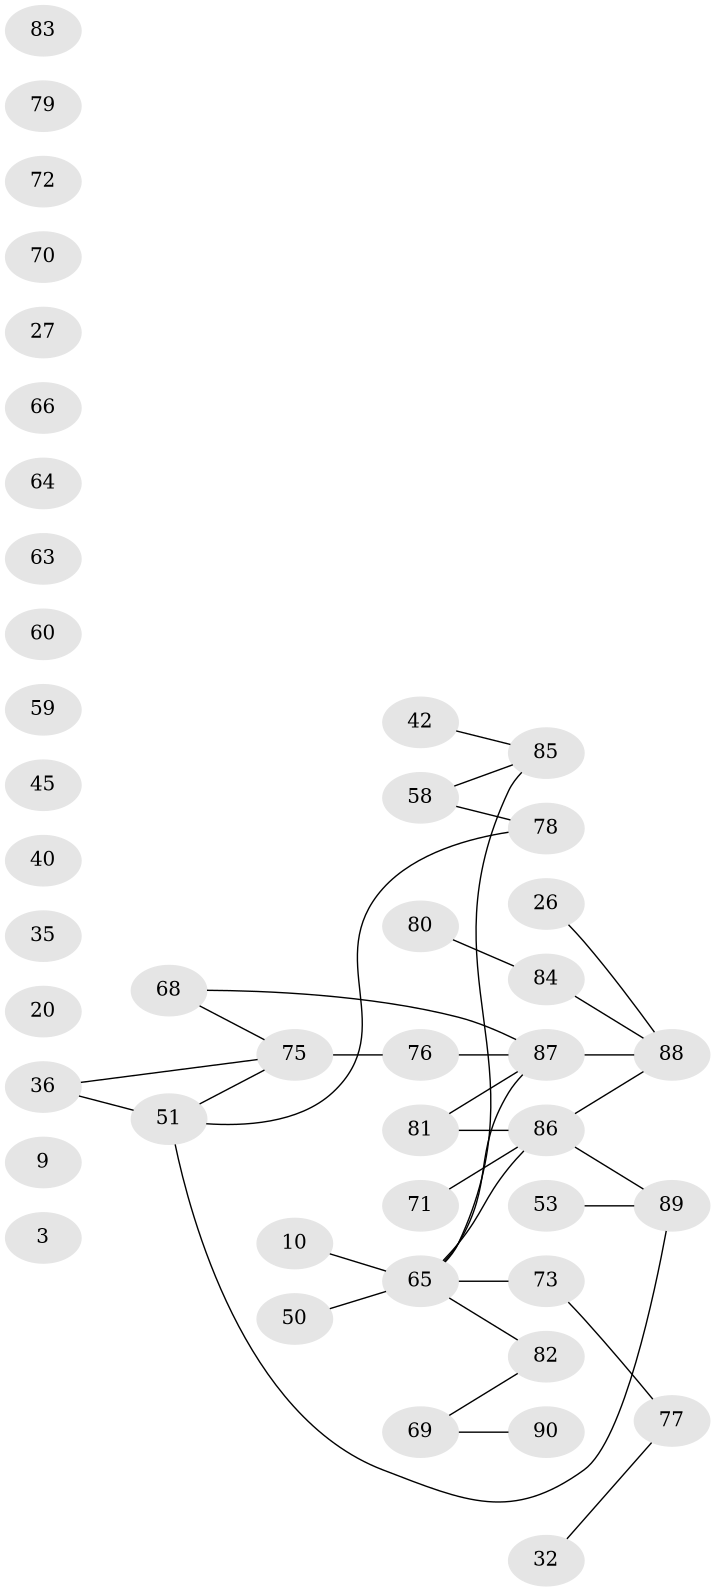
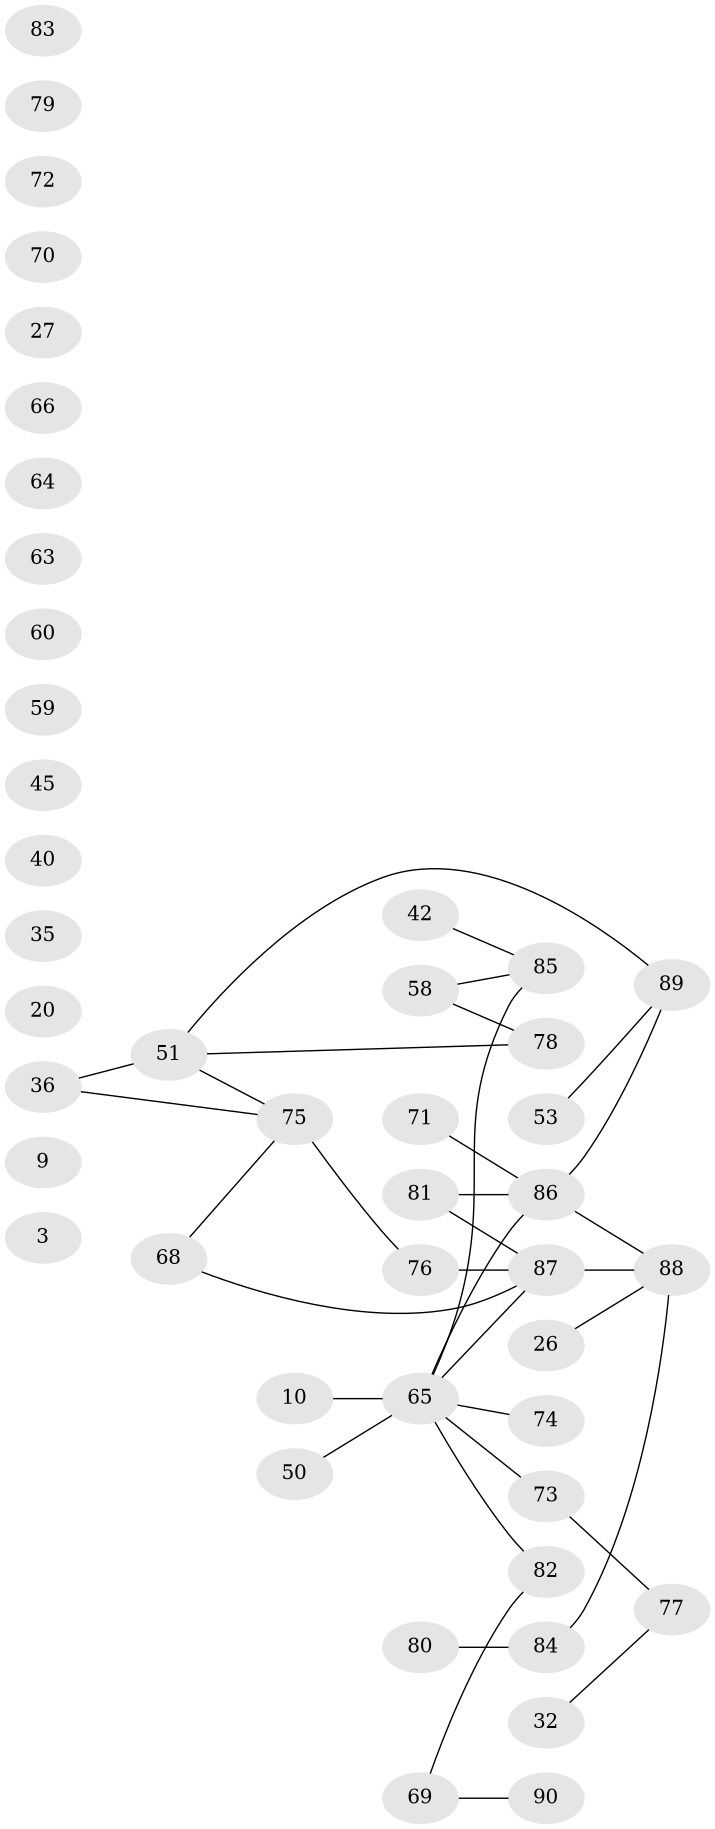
none -> (546, 1421)
